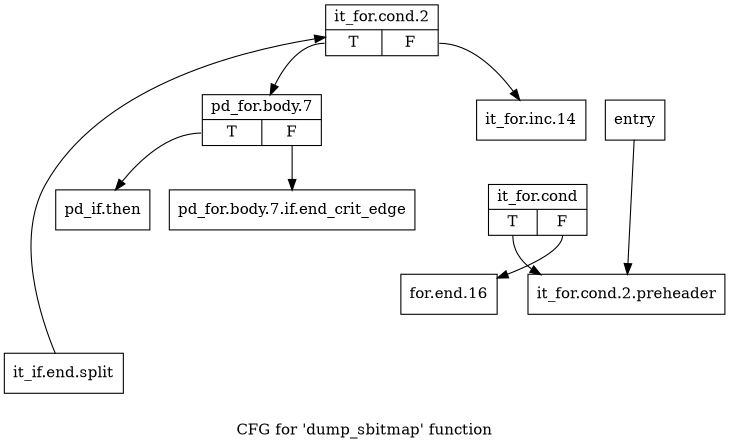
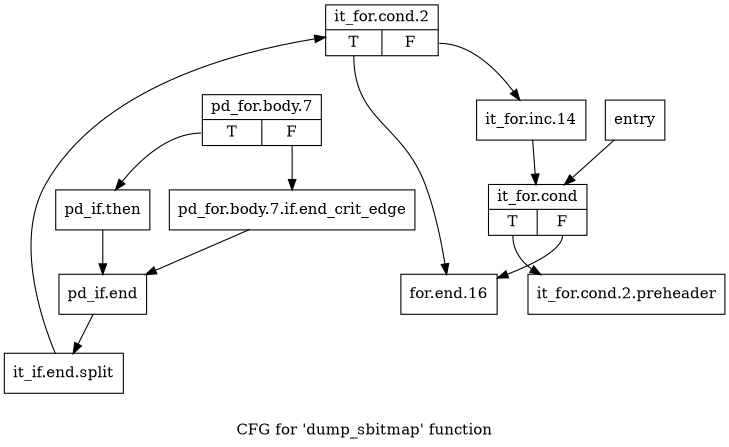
(294, 57) -> (409, 154)
none -> (534, 157)
(631, 201) -> (593, 159)
none -> (103, 294)
